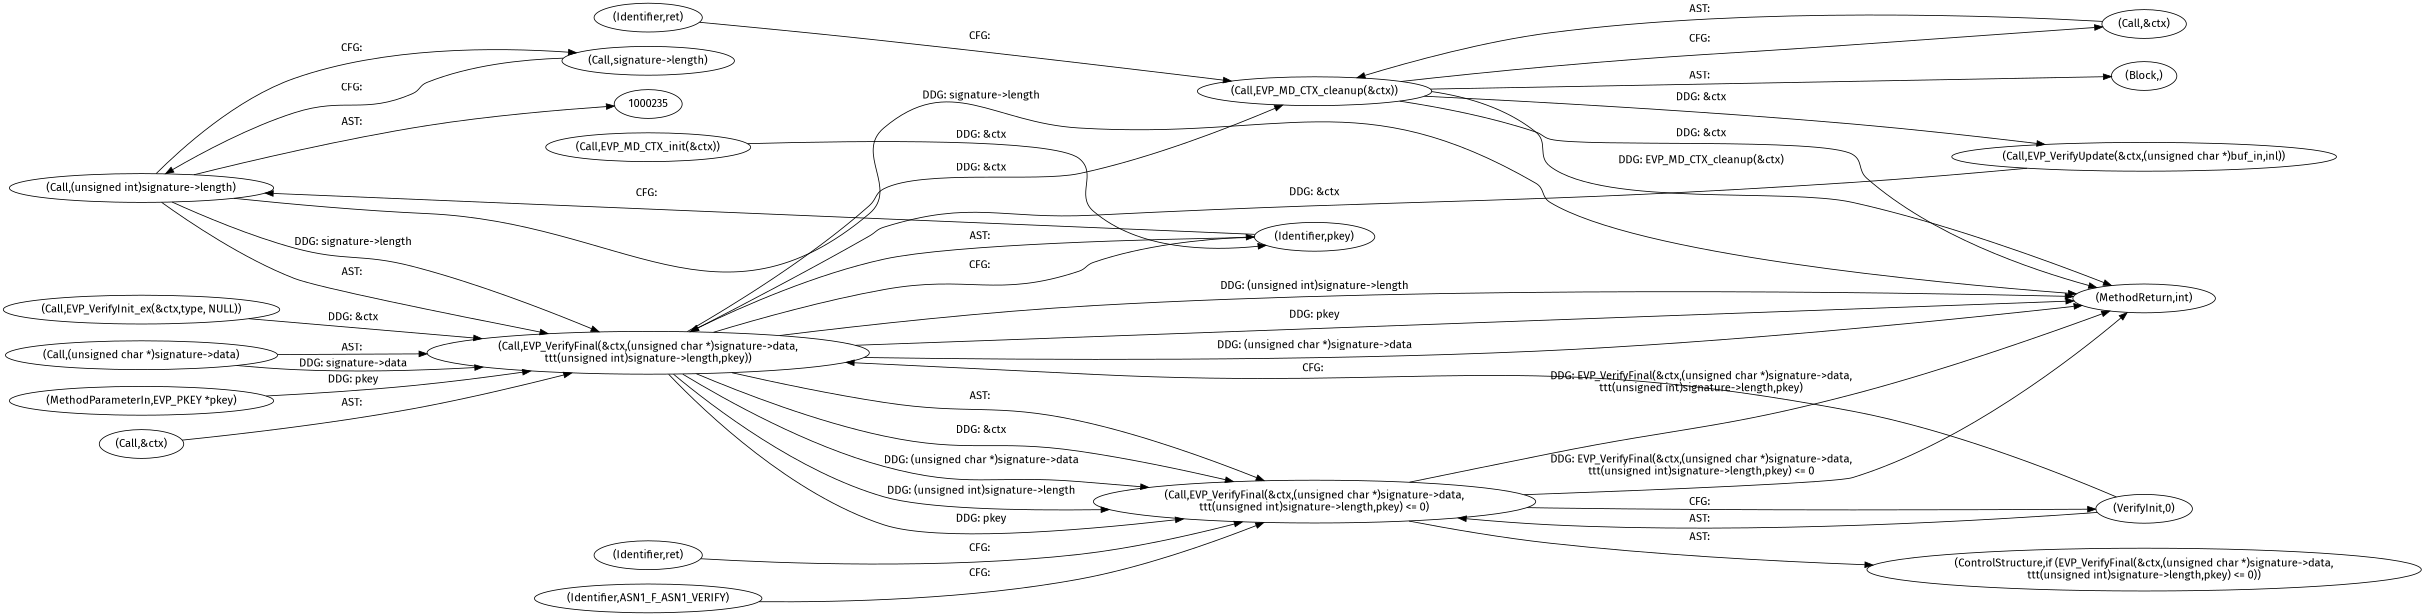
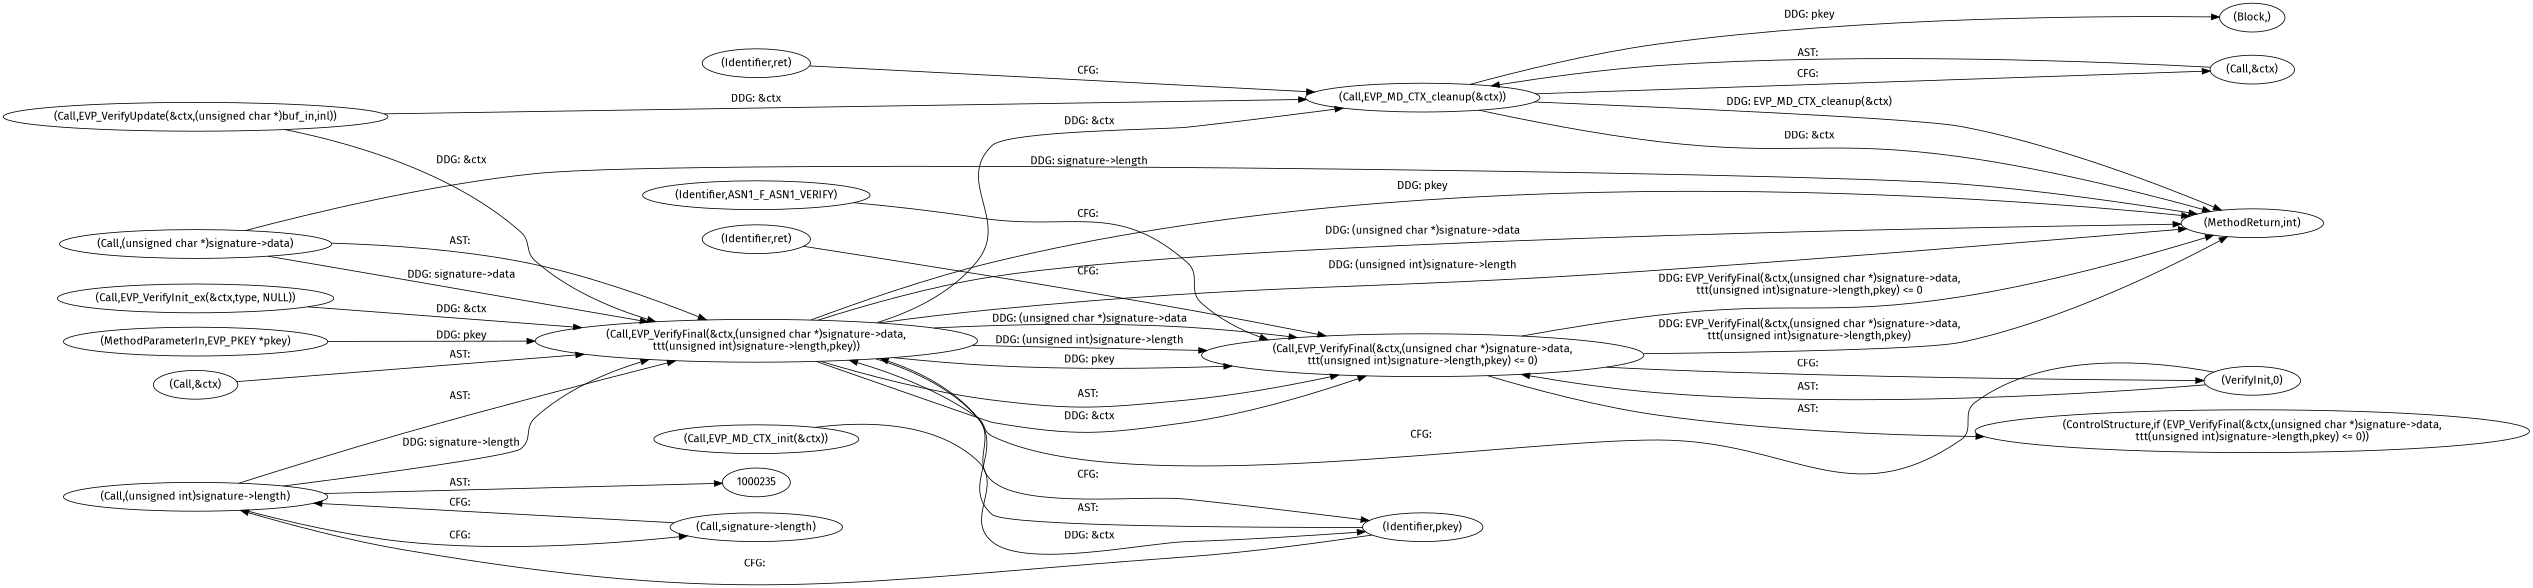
(1701, 76) -> (1810, 15)
(1731, 114) -> (841, 107)
(1113, 129) -> (1215, 168)
